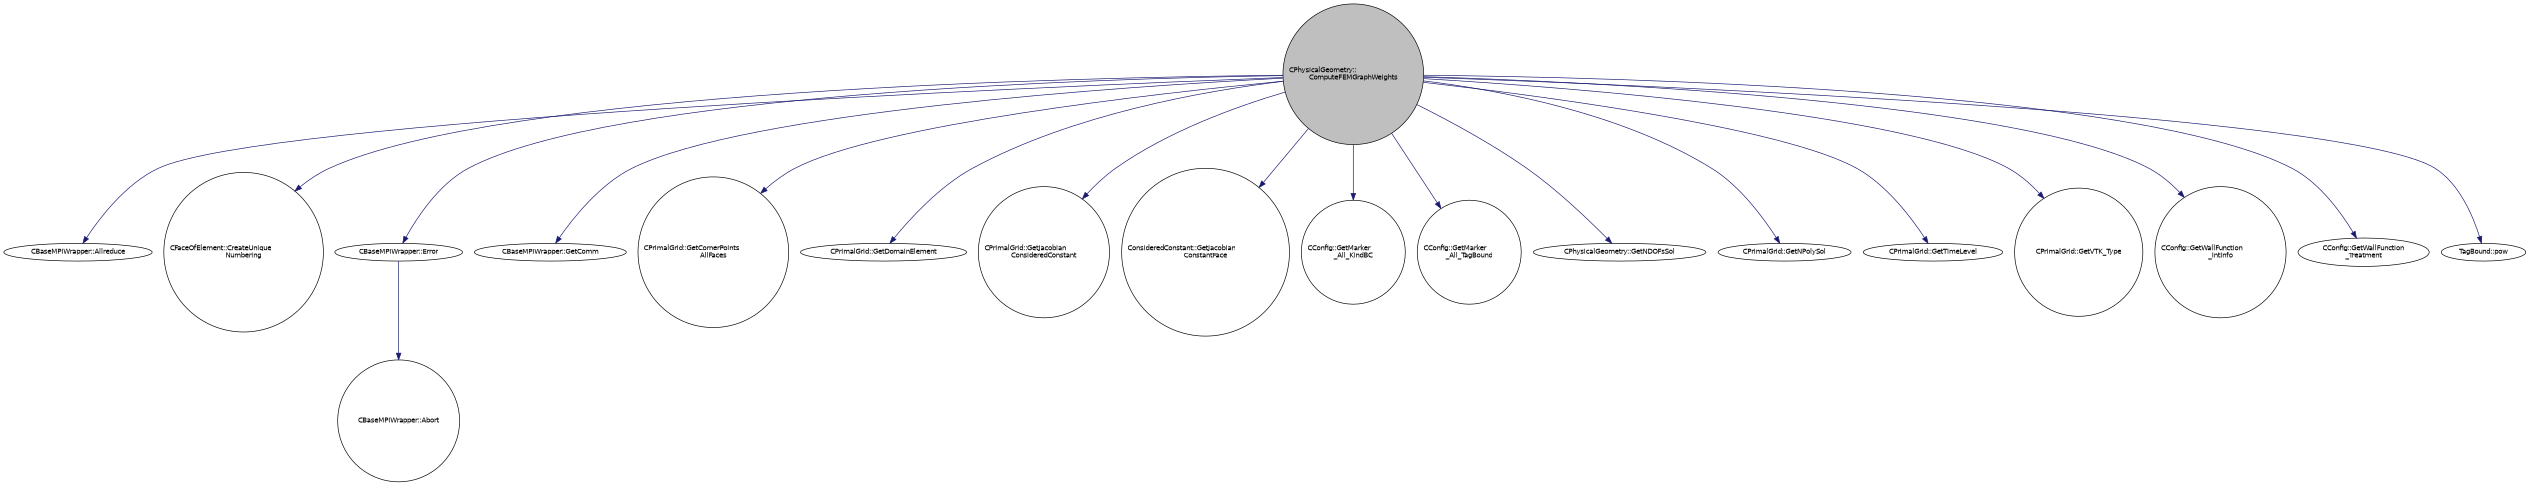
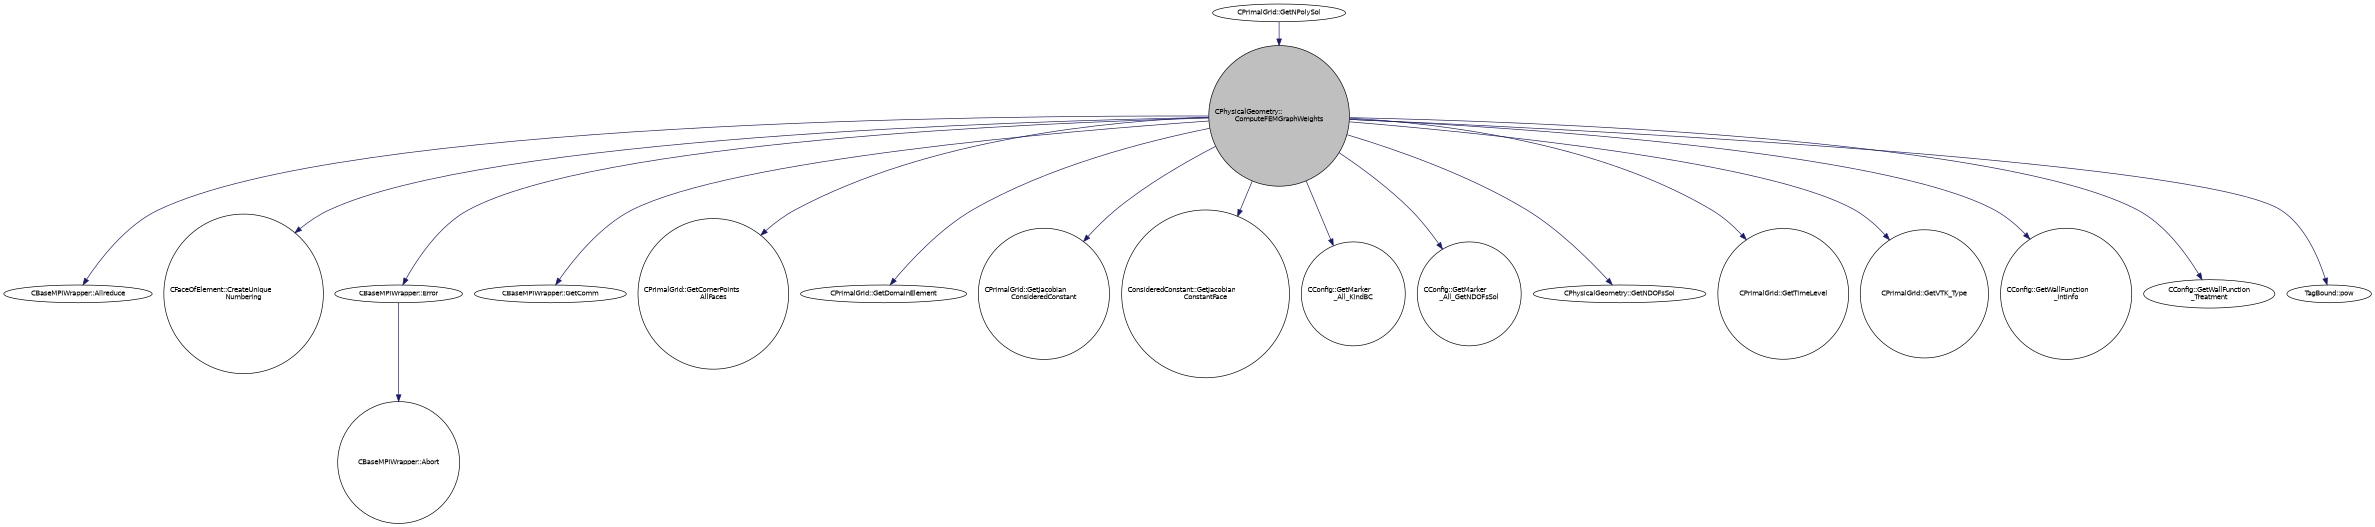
(1617, 125) -> (1279, 30)
(1469, 252) -> (1469, 294)
(1933, 252) -> (1783, 294)
